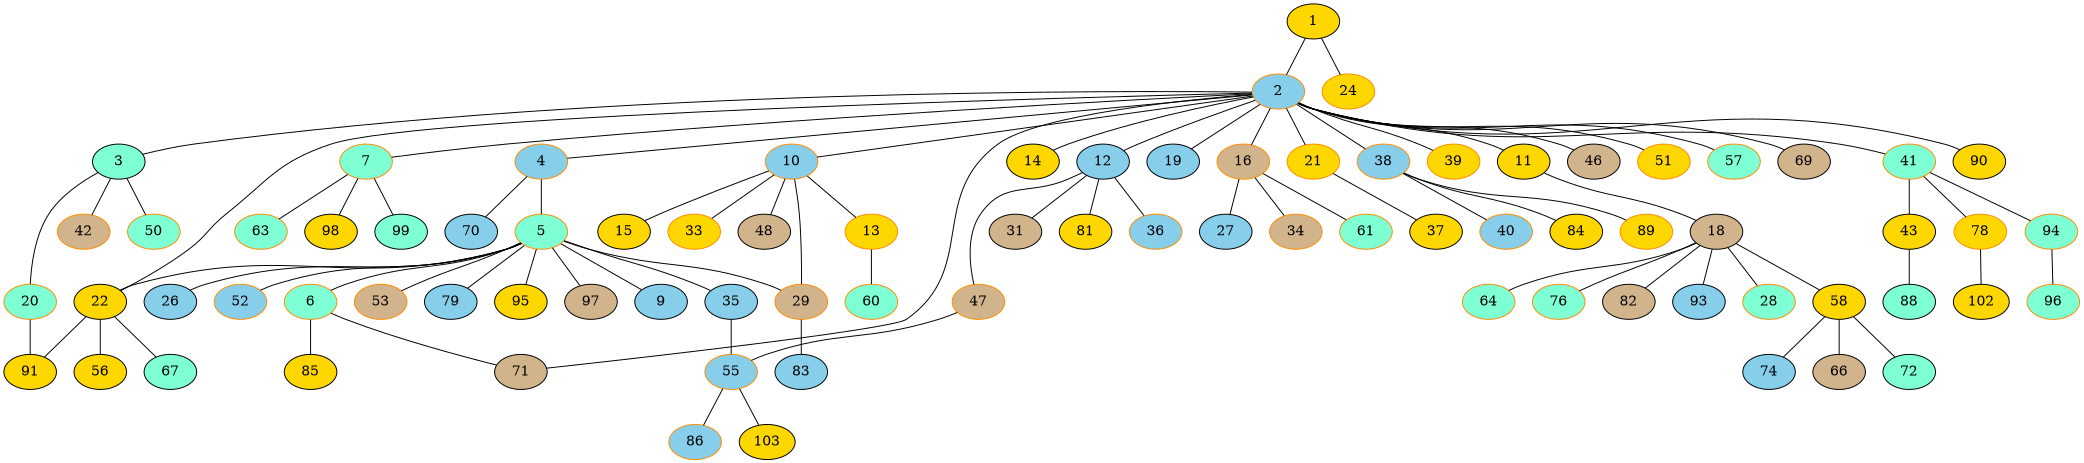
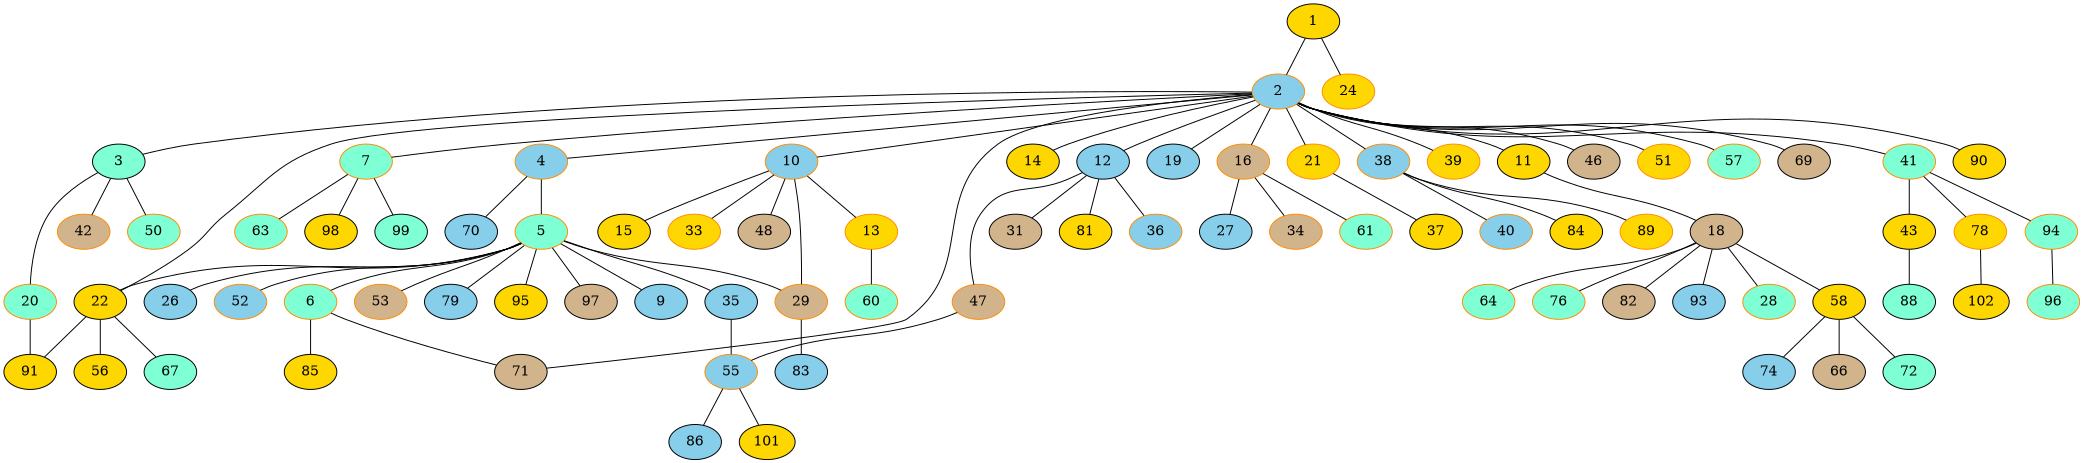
(695, 442) -> (695, 442)
(767, 442) -> (767, 442)
